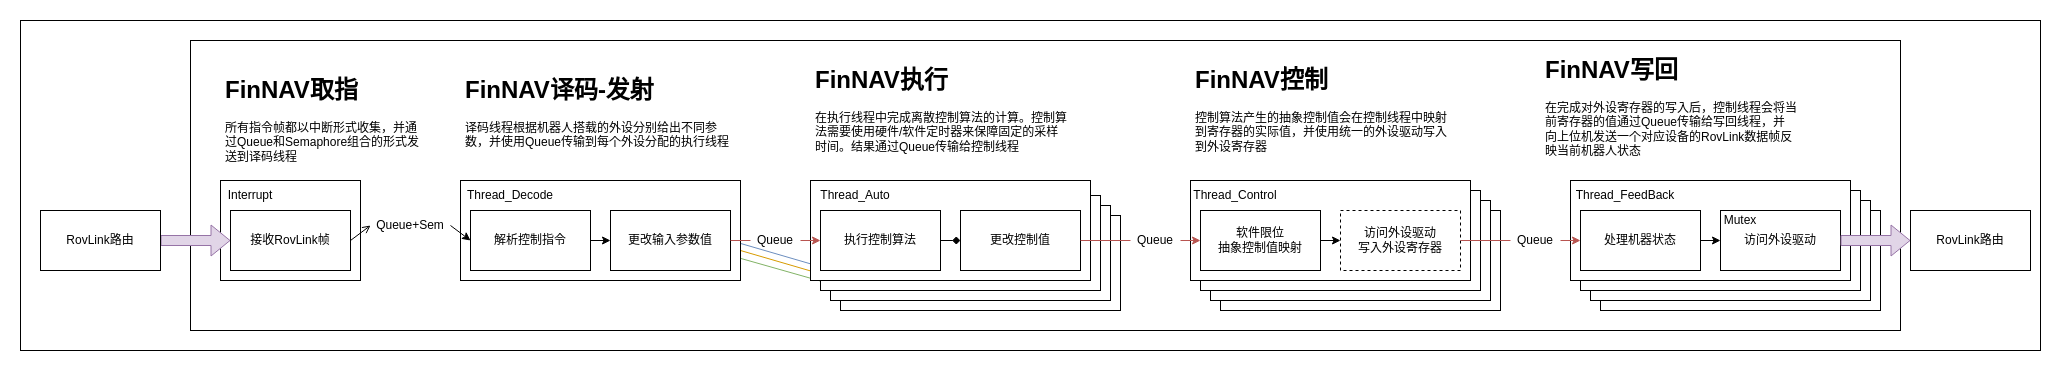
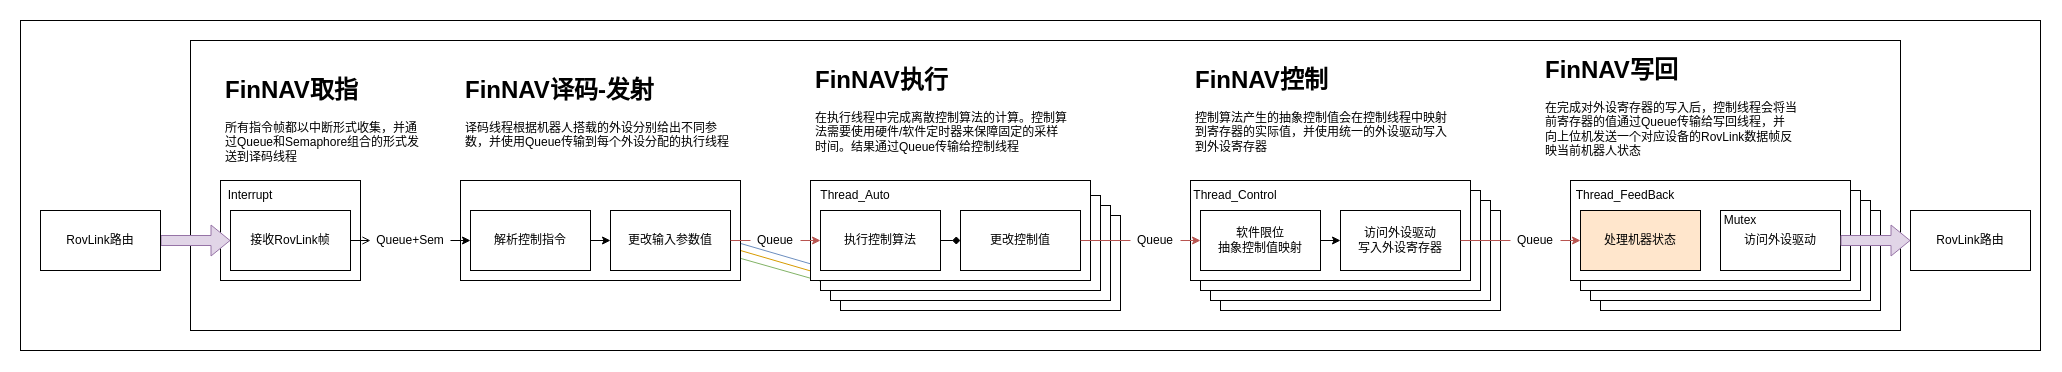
(511, 196) -> none
(411, 226) -> (411, 241)
(1401, 241) -> (1401, 241)
(1641, 241) -> (1641, 241)
(1707, 241) -> none
